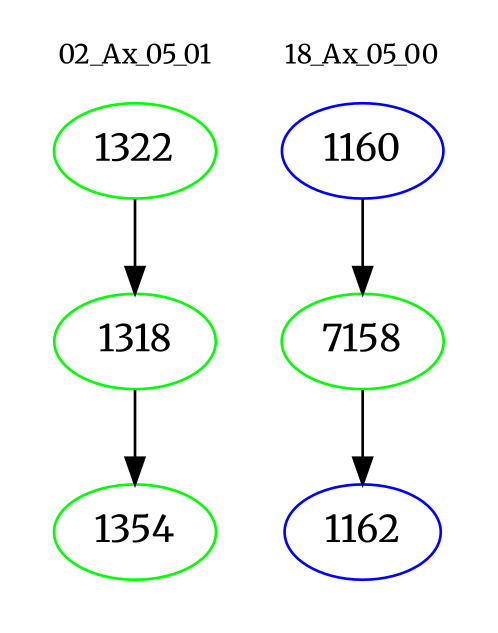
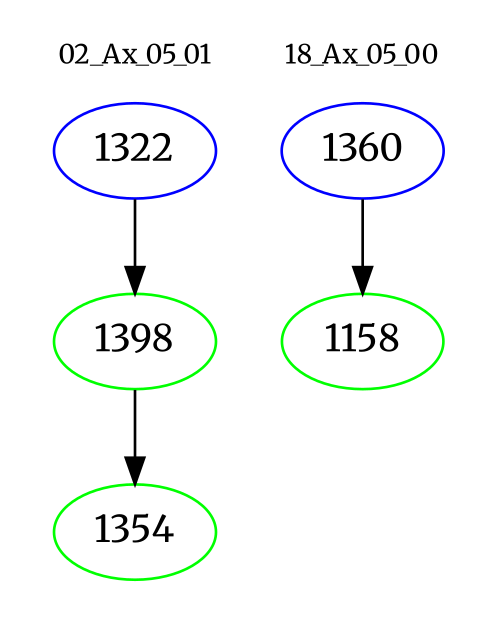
(135, 151) -> (135, 151)
(363, 151) -> (363, 151)
(135, 341) -> (135, 341)
(363, 341) -> (363, 341)
(363, 532) -> none
